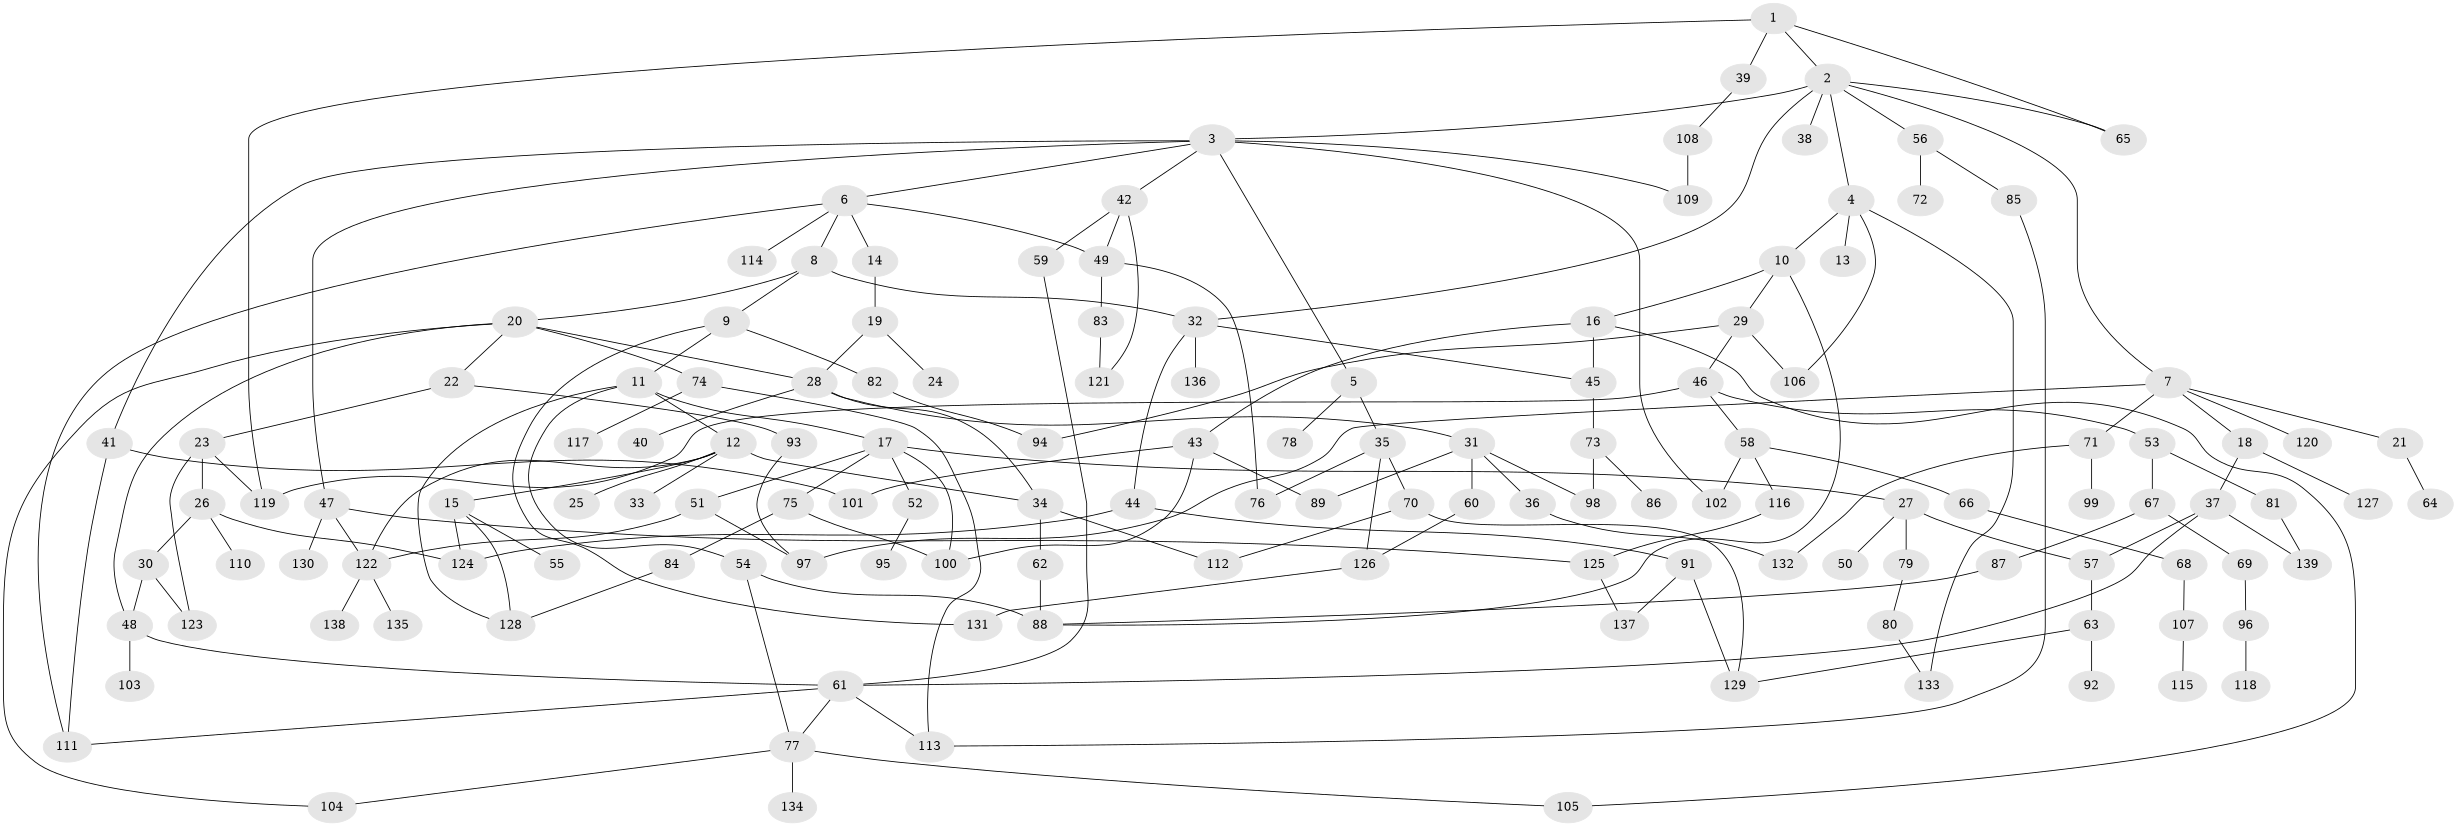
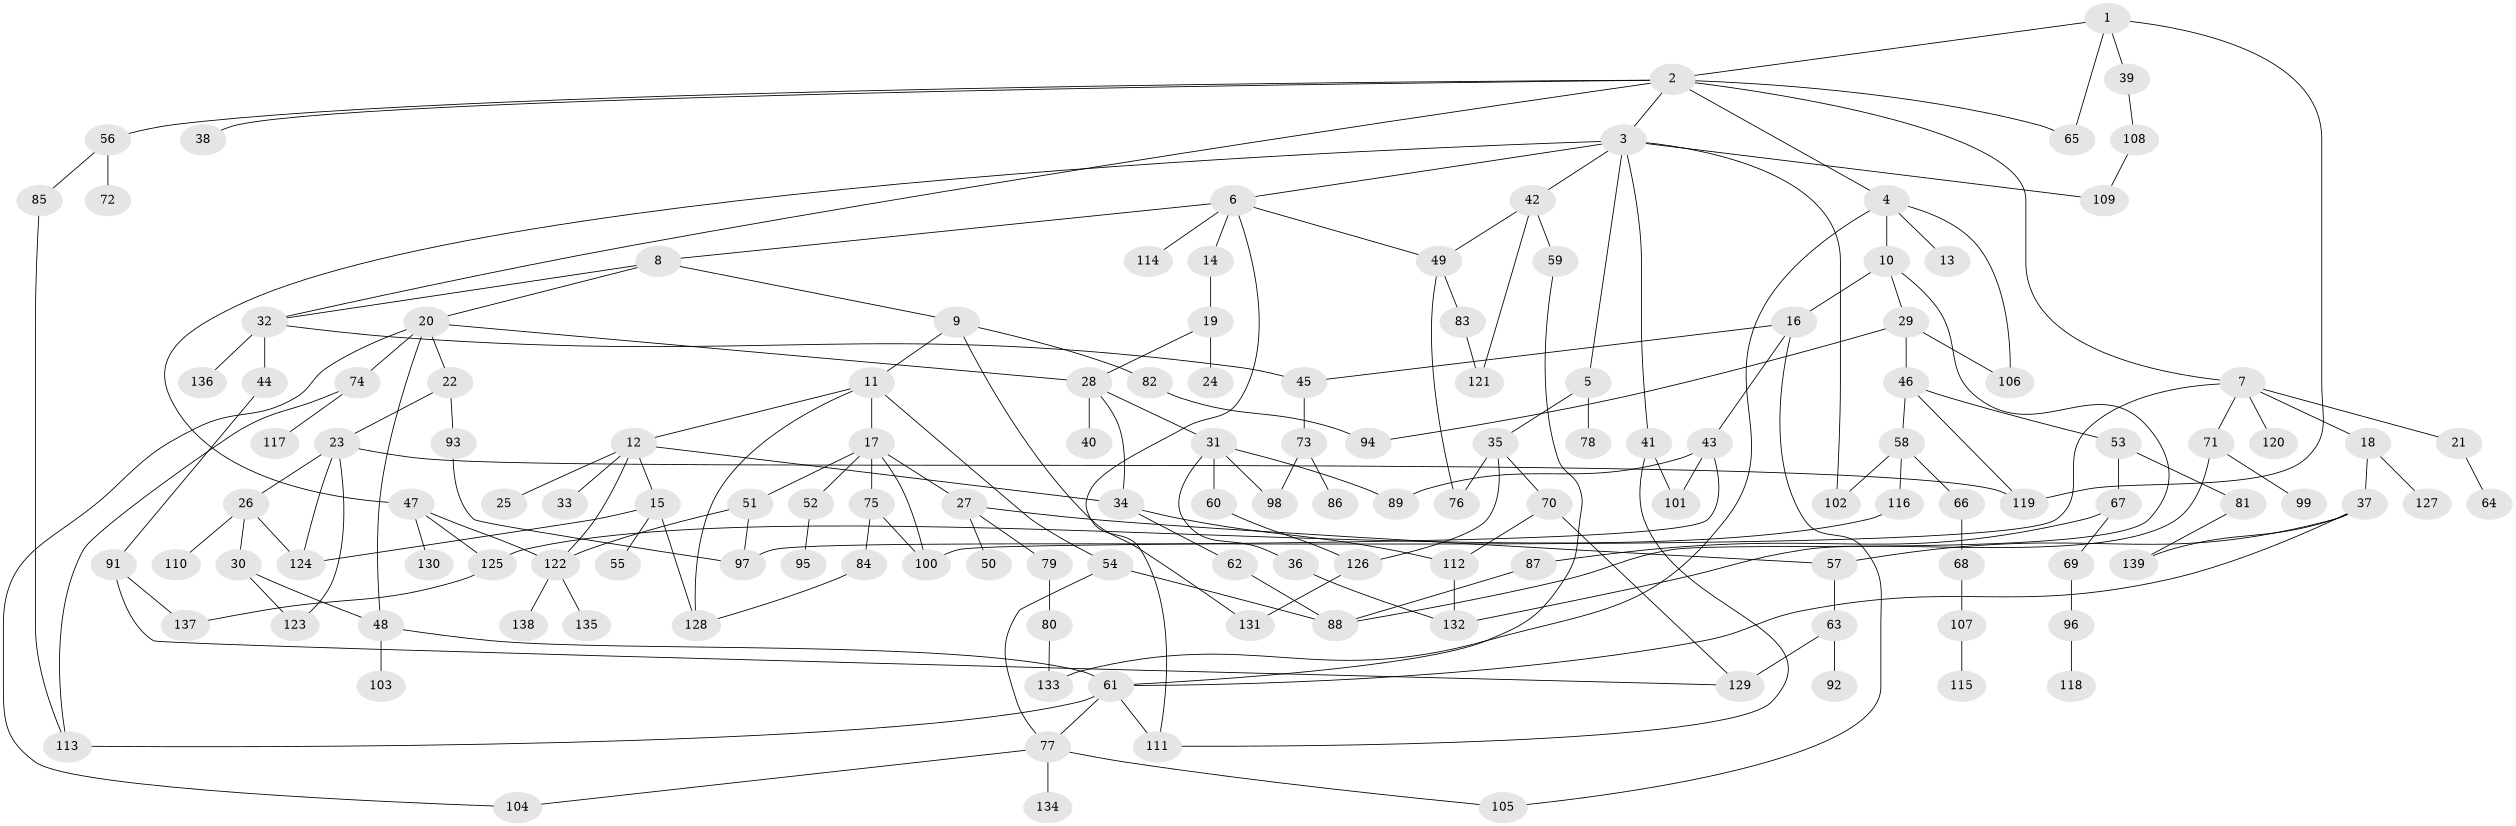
(799, 535) -> (317, 504)
none -> (1454, 595)
